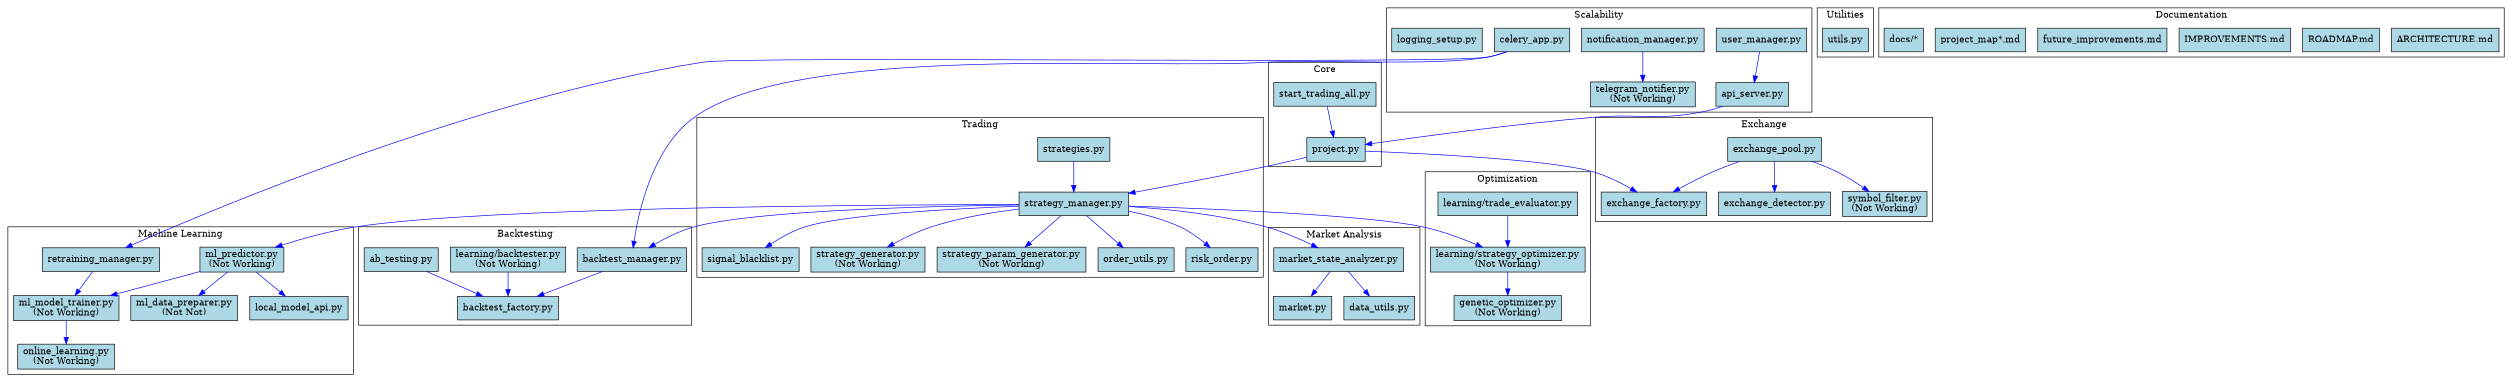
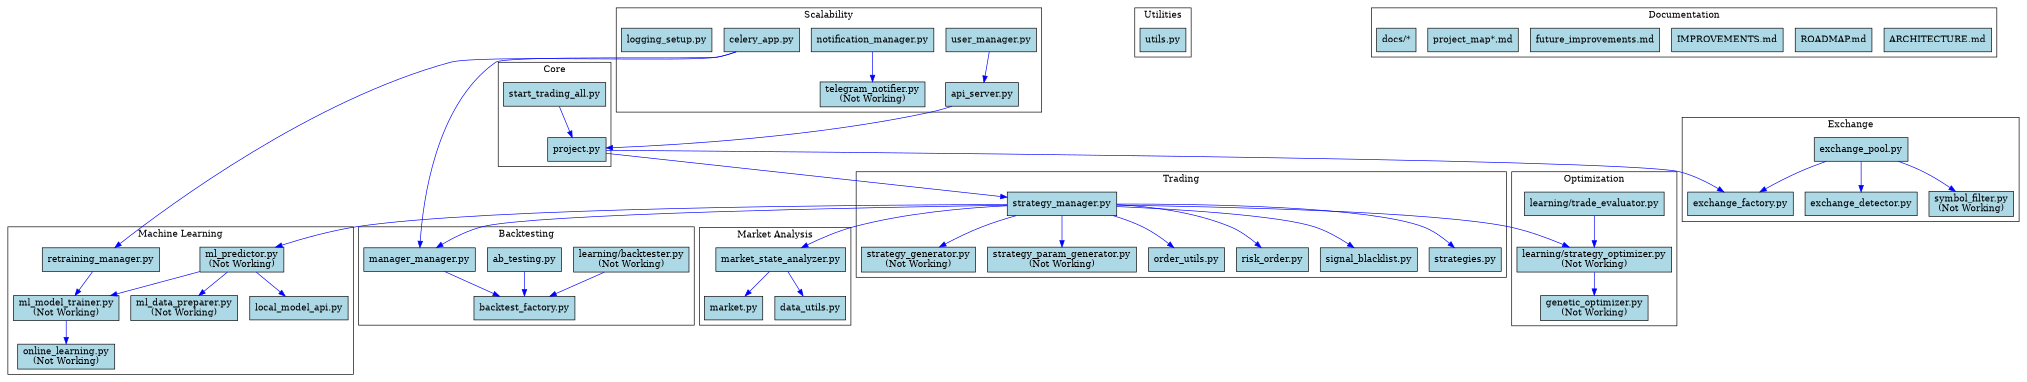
(1074, 173) -> (1286, 208)
(632, 260) -> (420, 260)
(184, 308) -> (184, 308)
